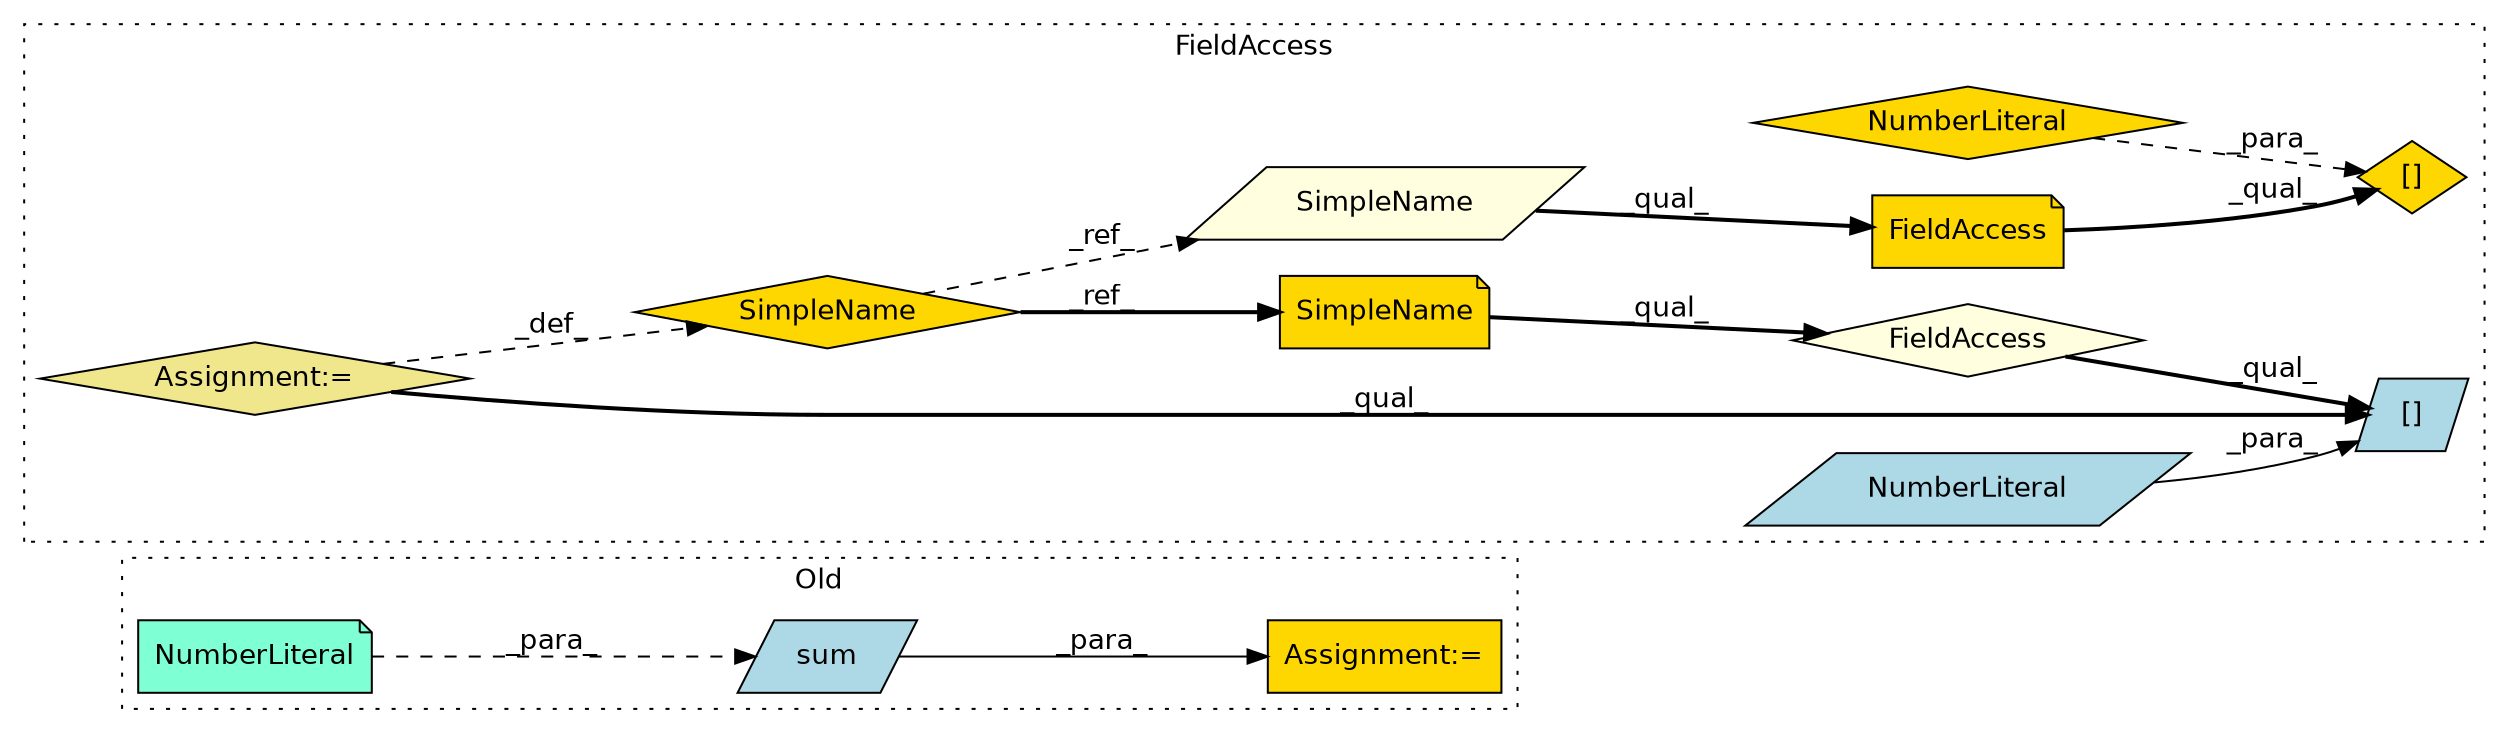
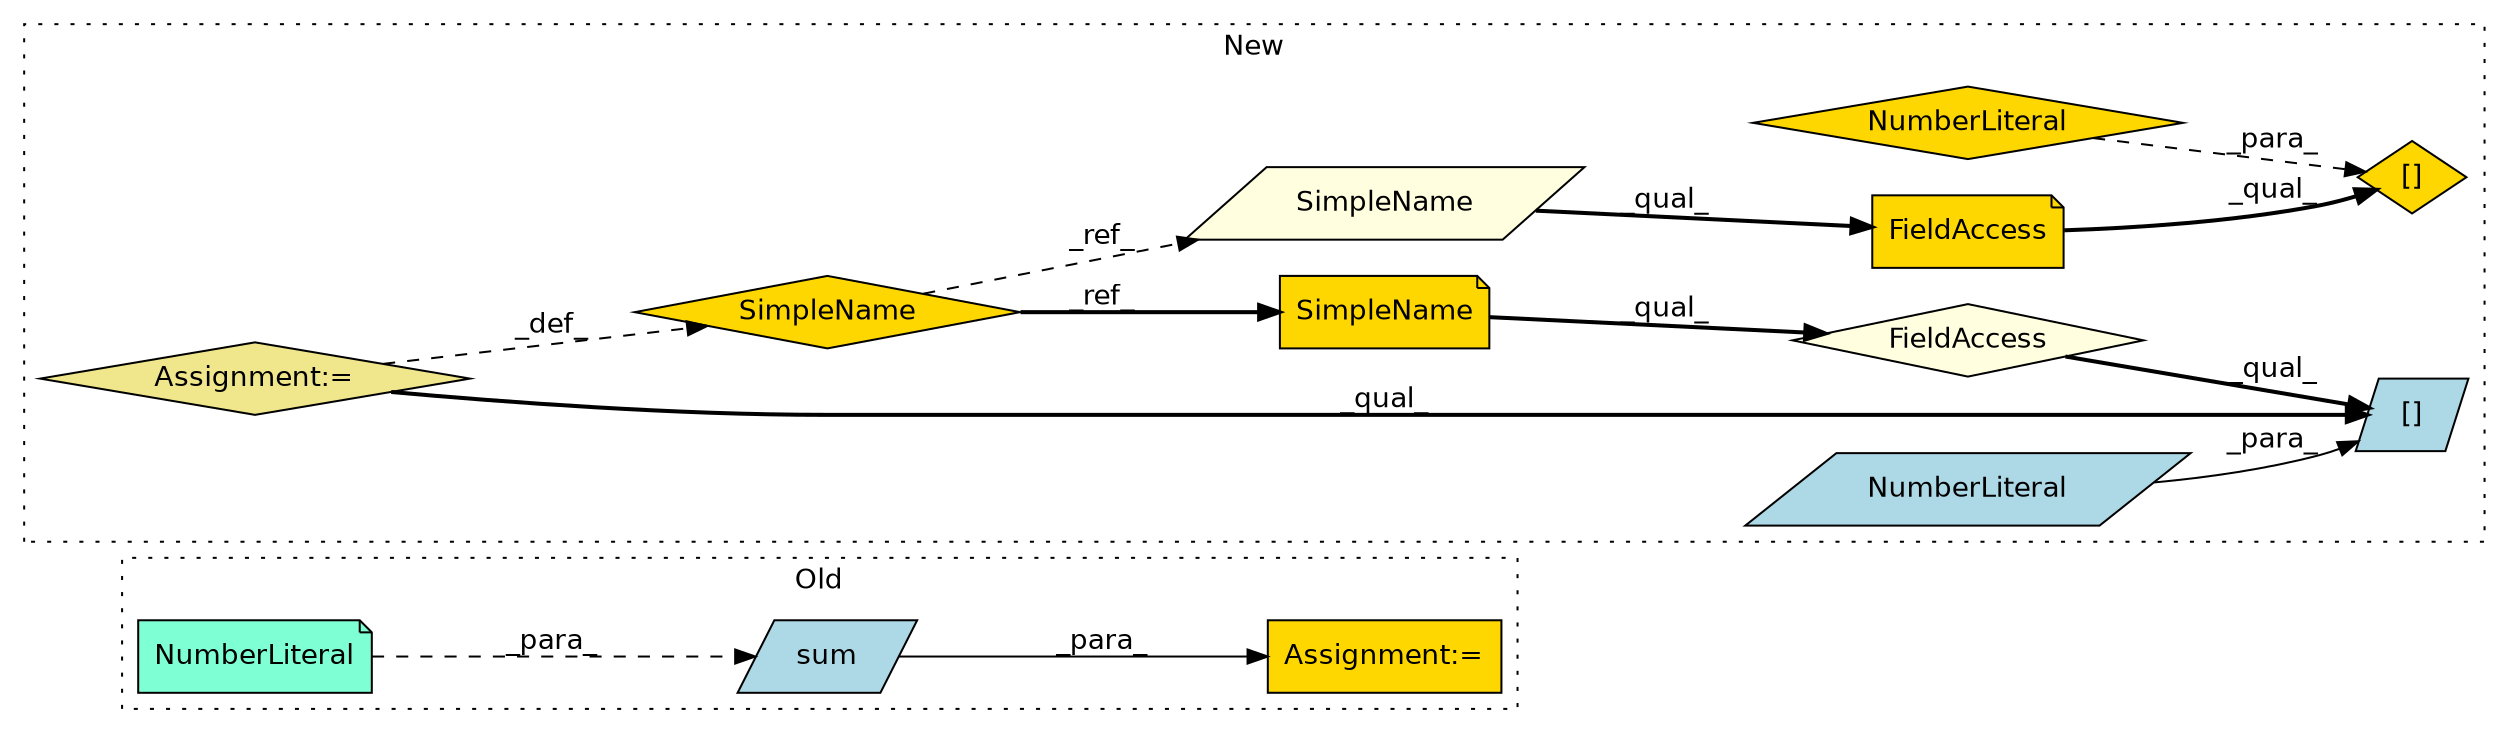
(1254, 47) -> (1254, 47)
